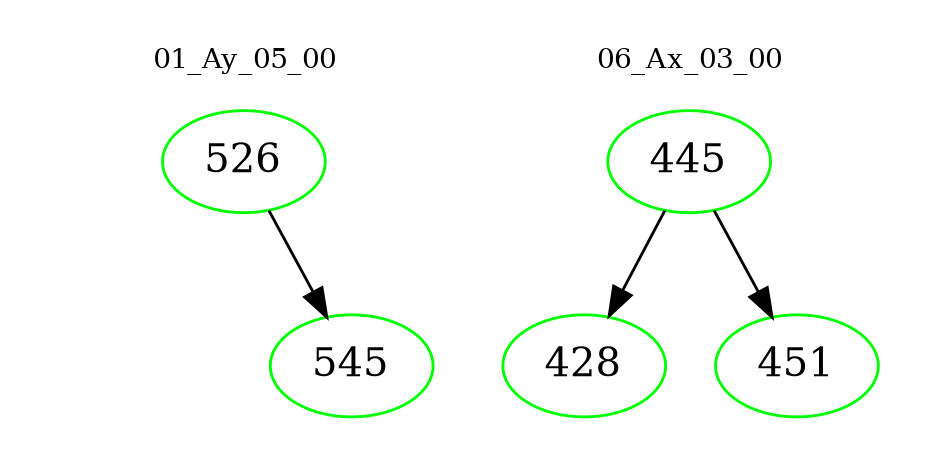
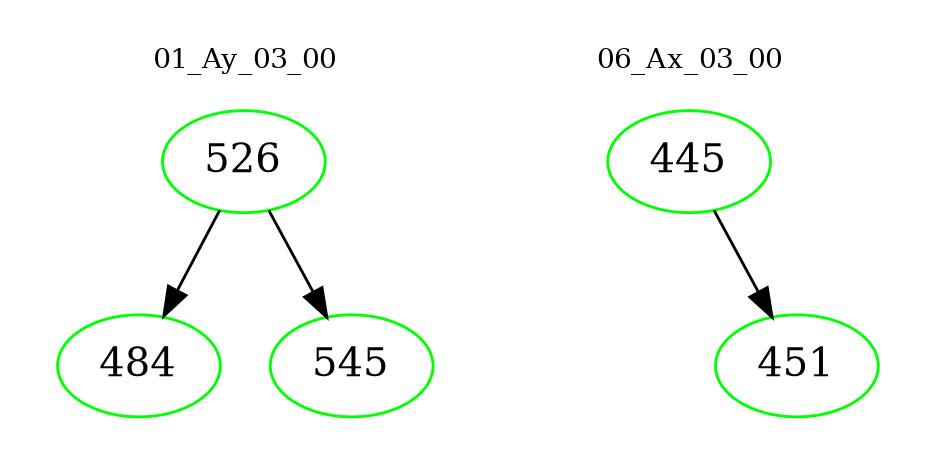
(245, 61) -> (245, 61)
none -> (139, 366)
(584, 366) -> none
